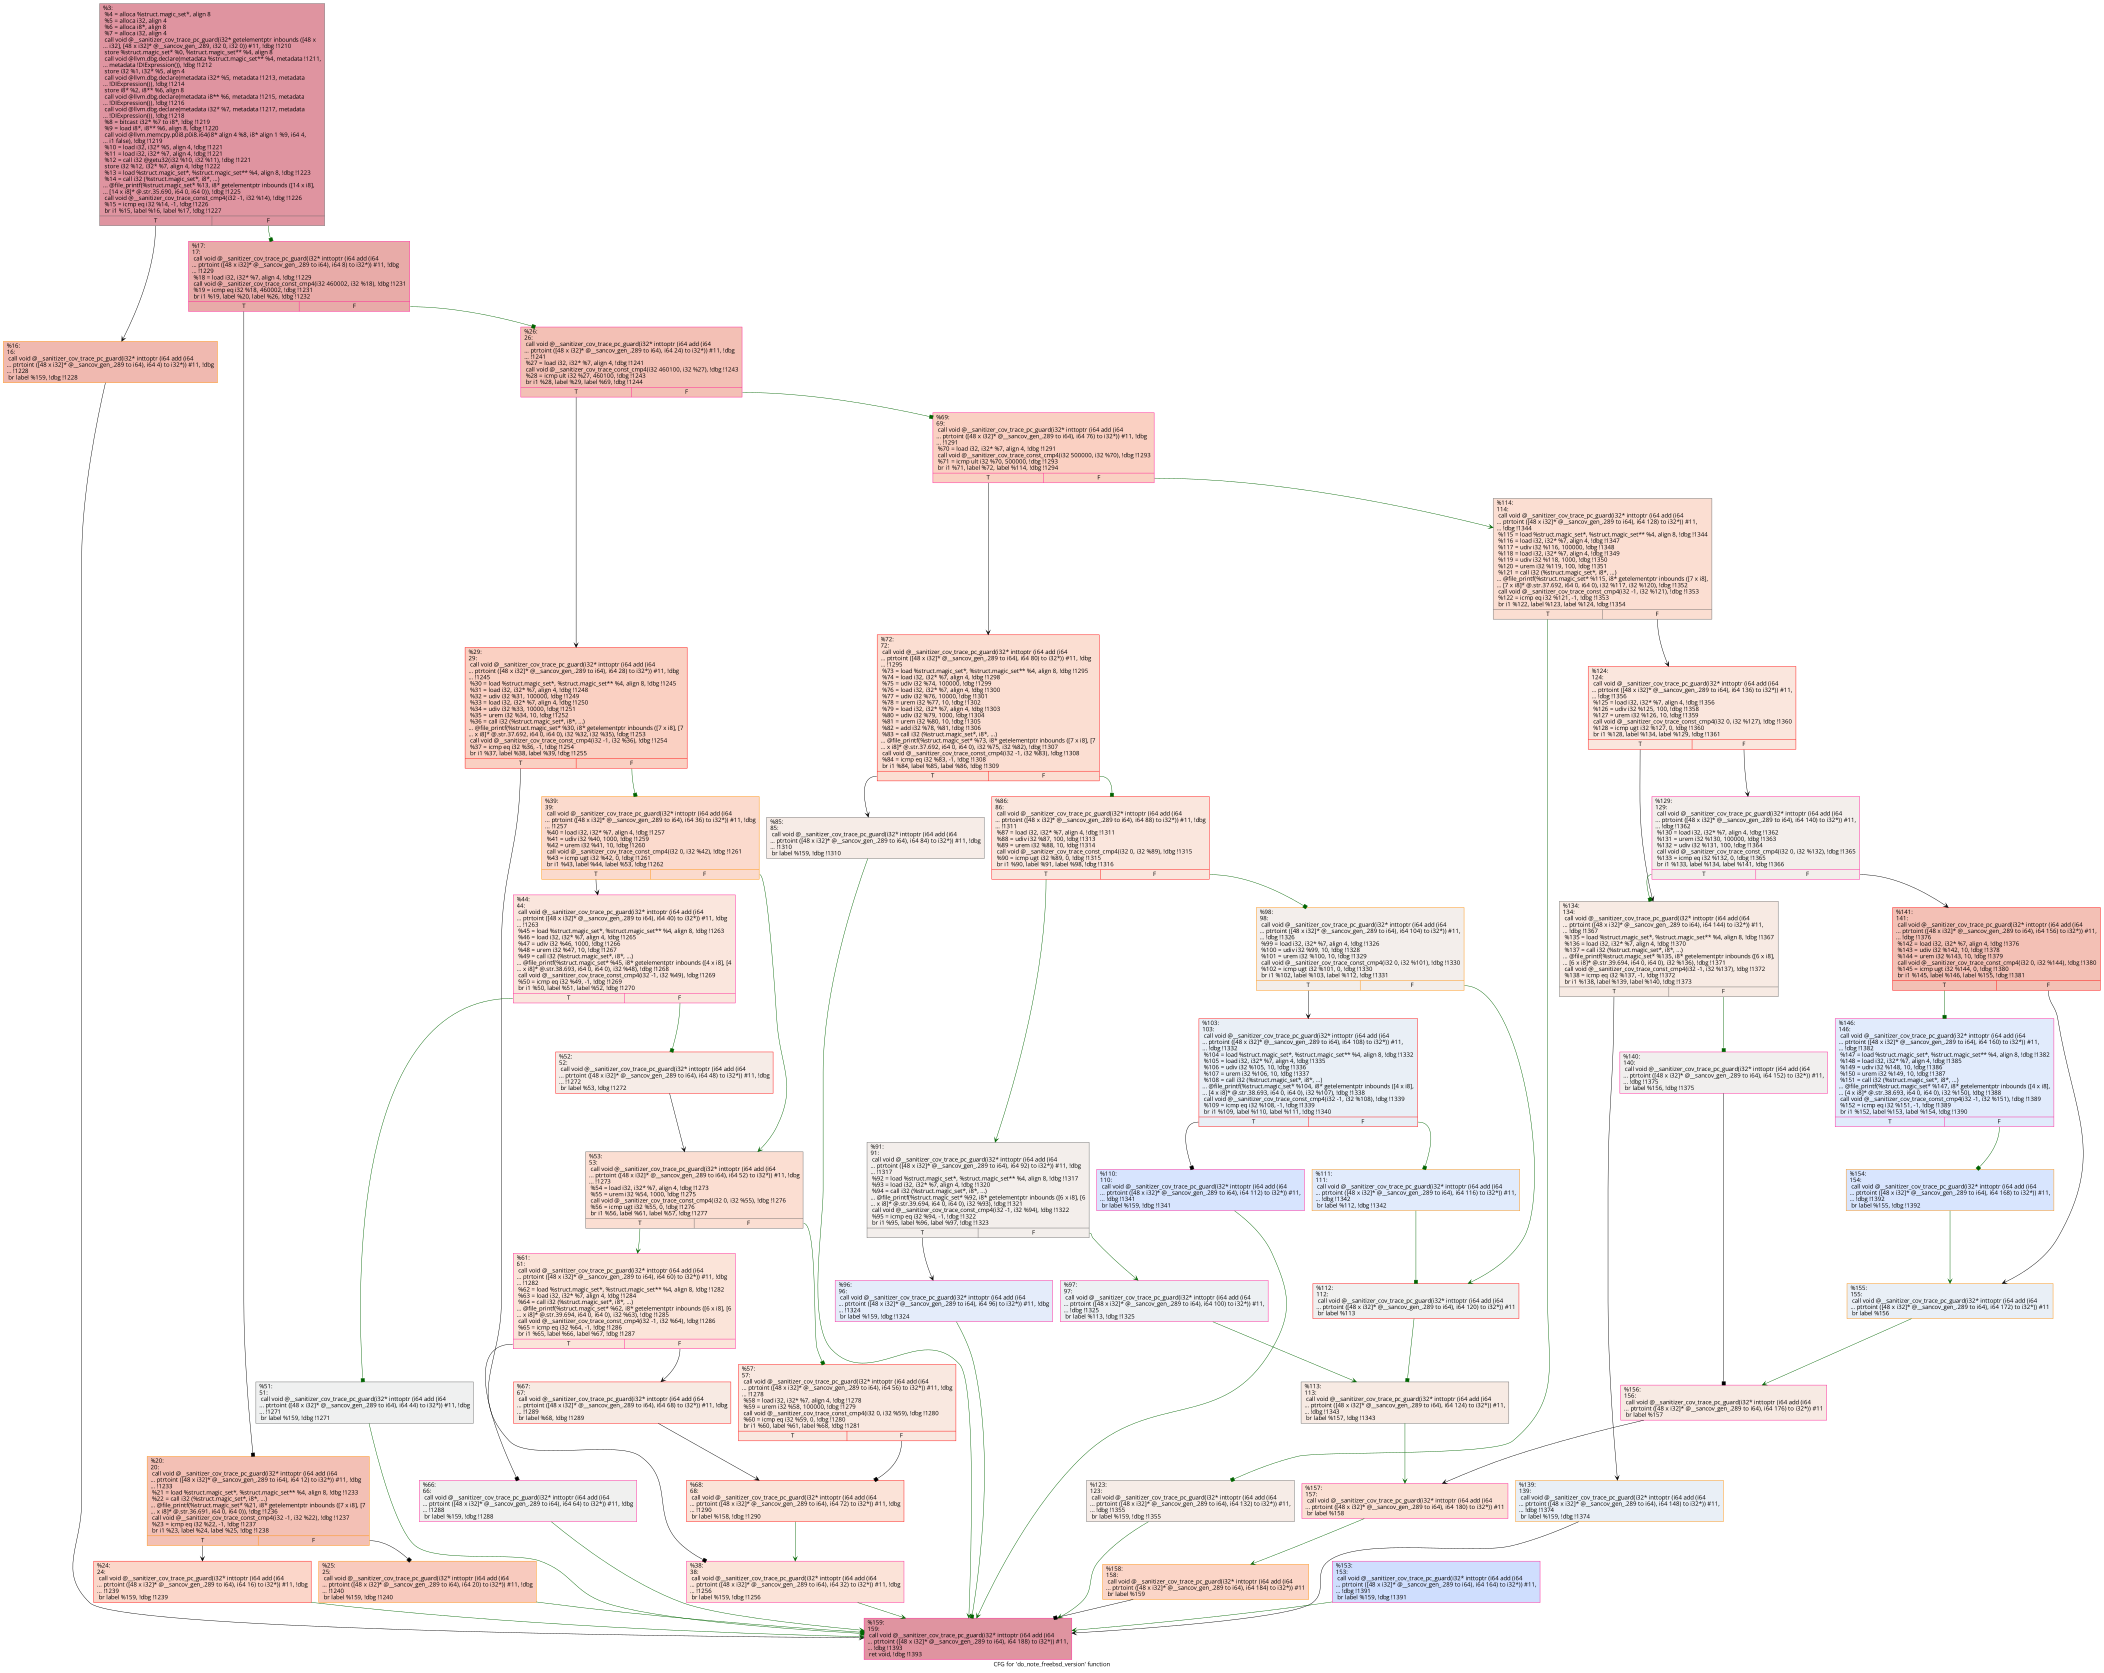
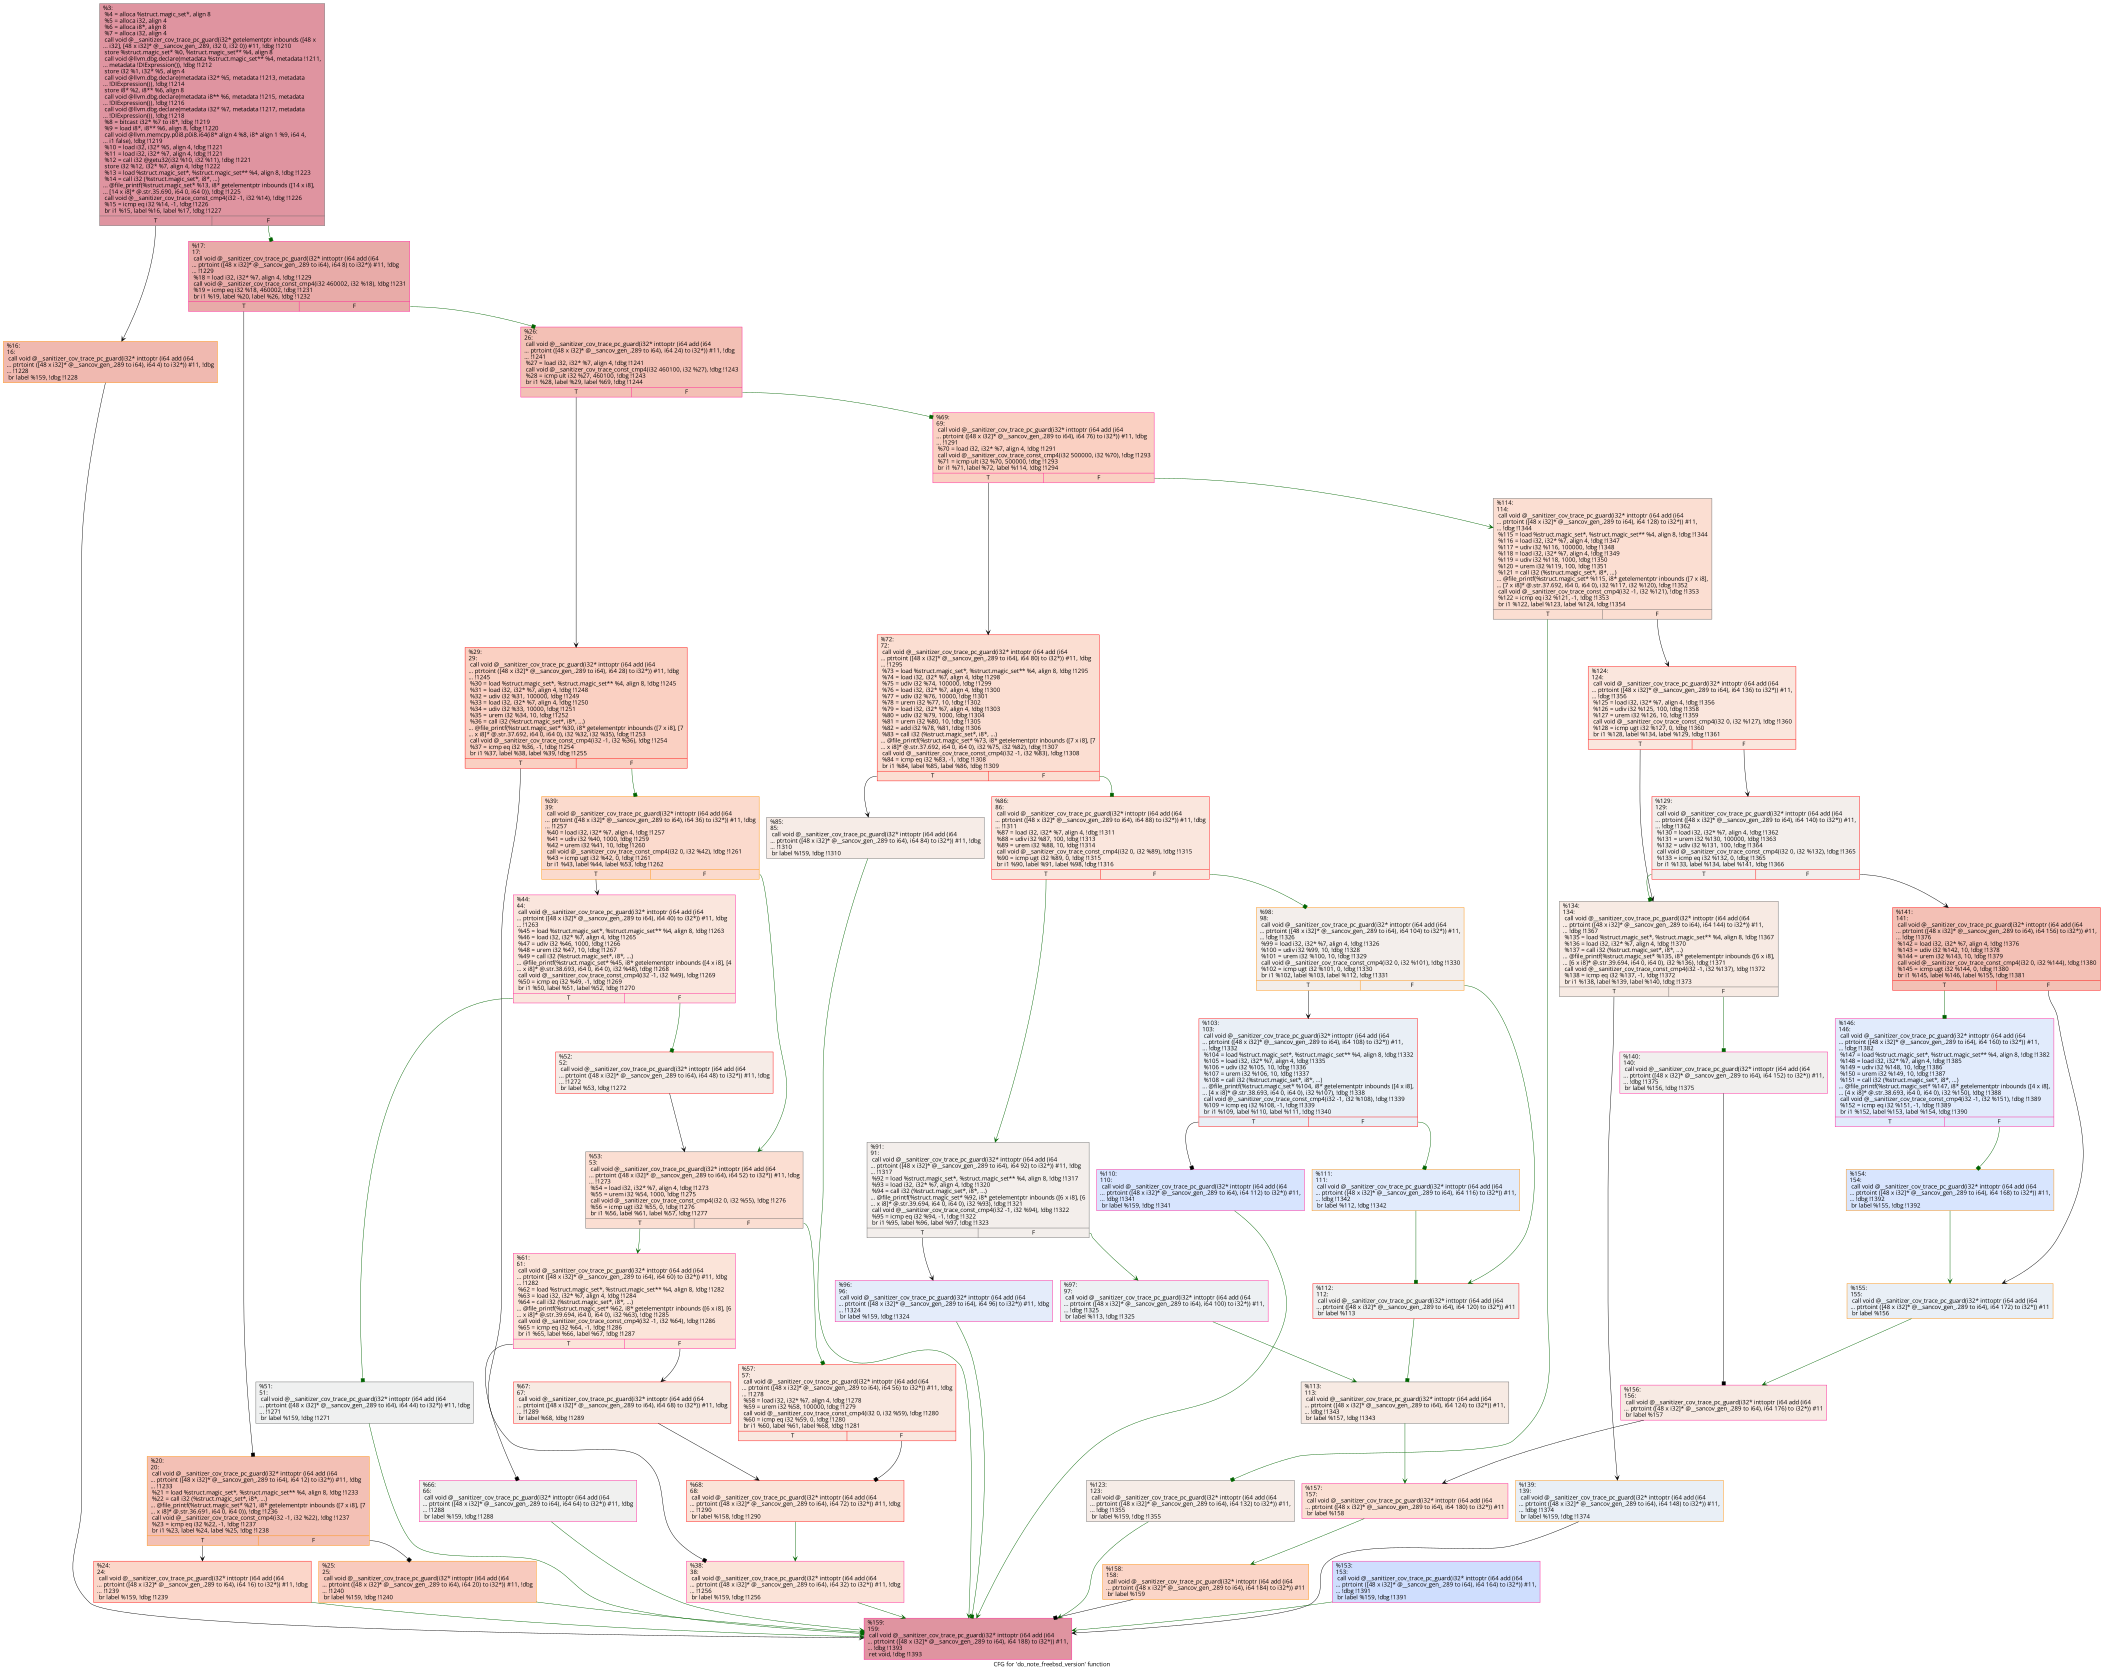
(1756, 838) -> (1756, 838)
